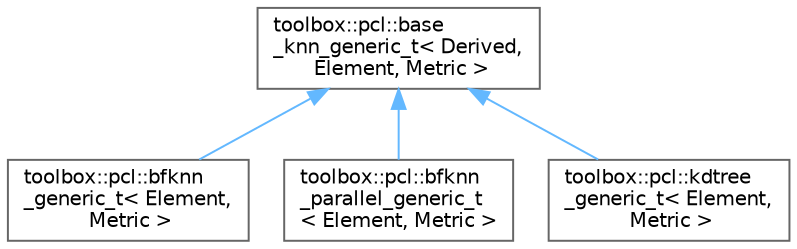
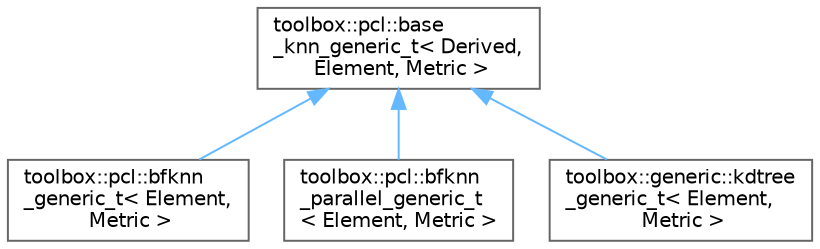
(669, 200) -> (681, 200)
